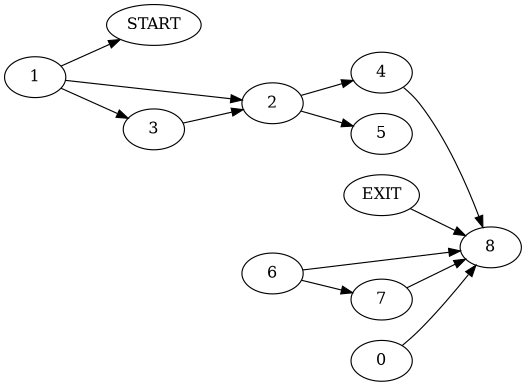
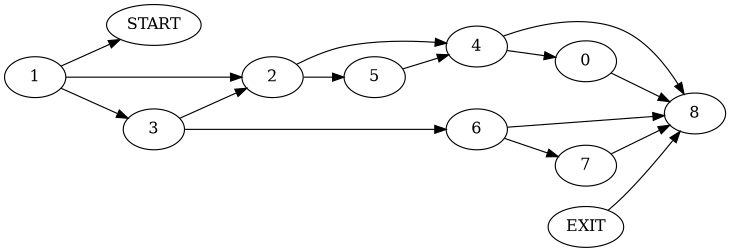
none -> (526, 53)
none -> (420, 63)
none -> (310, 129)
